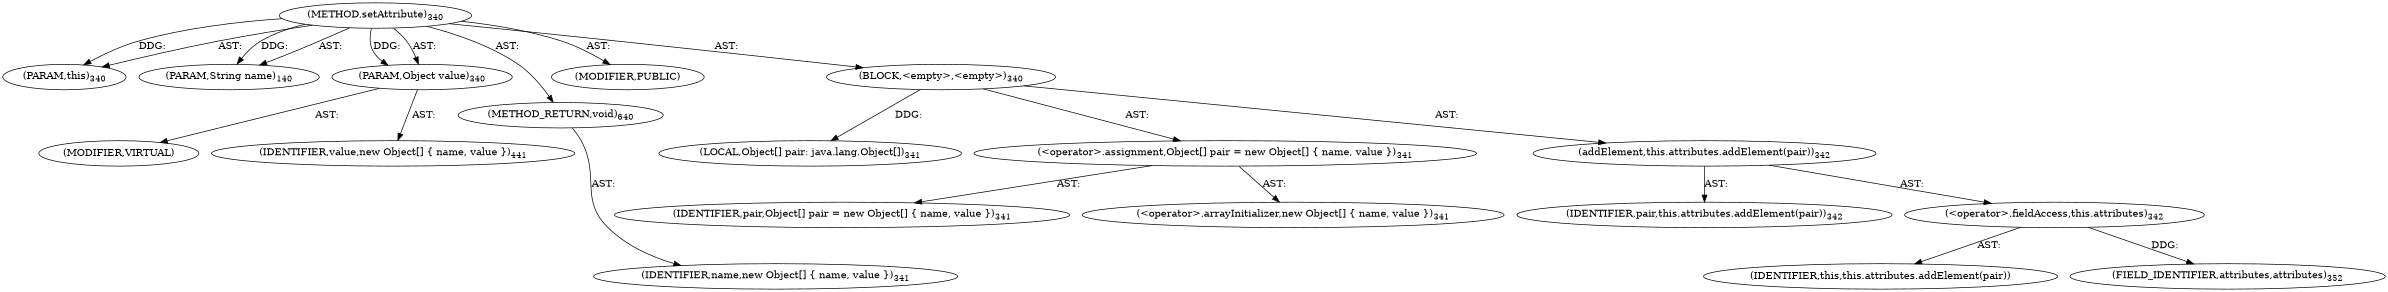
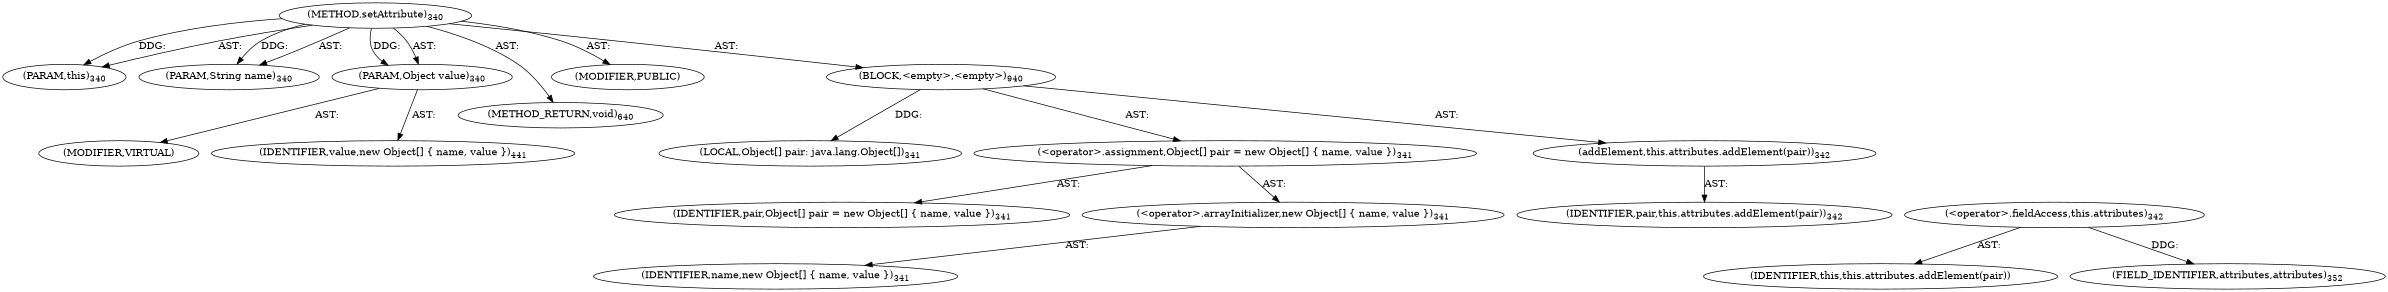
(285, 76) -> (285, 76)
(1015, 76) -> (1015, 76)
(1877, 184) -> none
(598, 215) -> (1036, 245)
